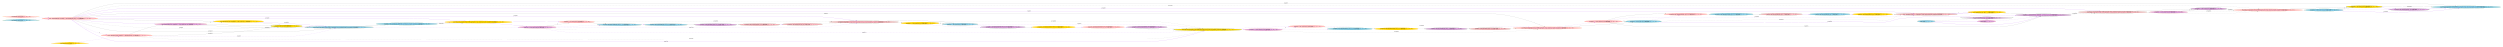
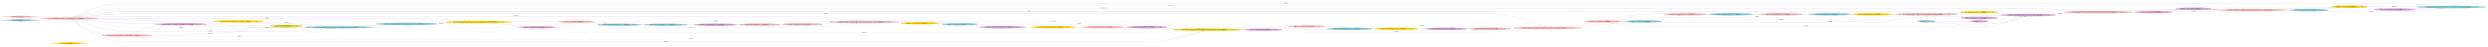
(1987, 18) -> (1979, 18)
